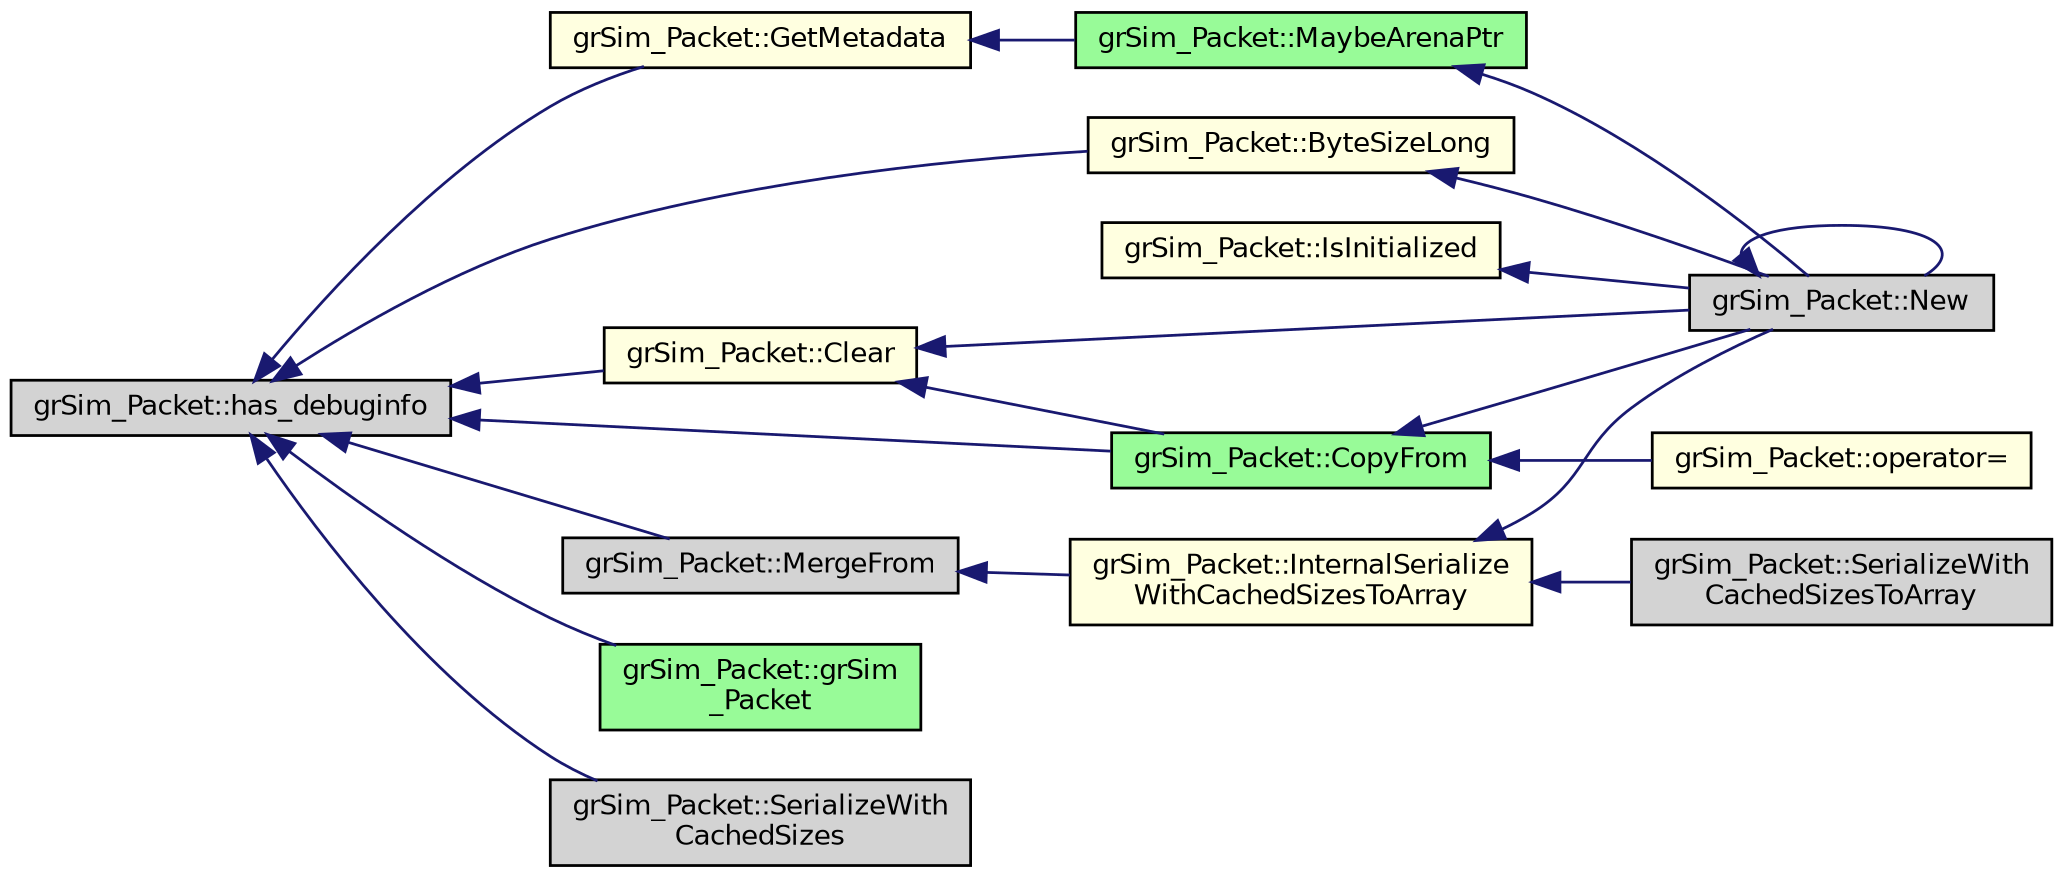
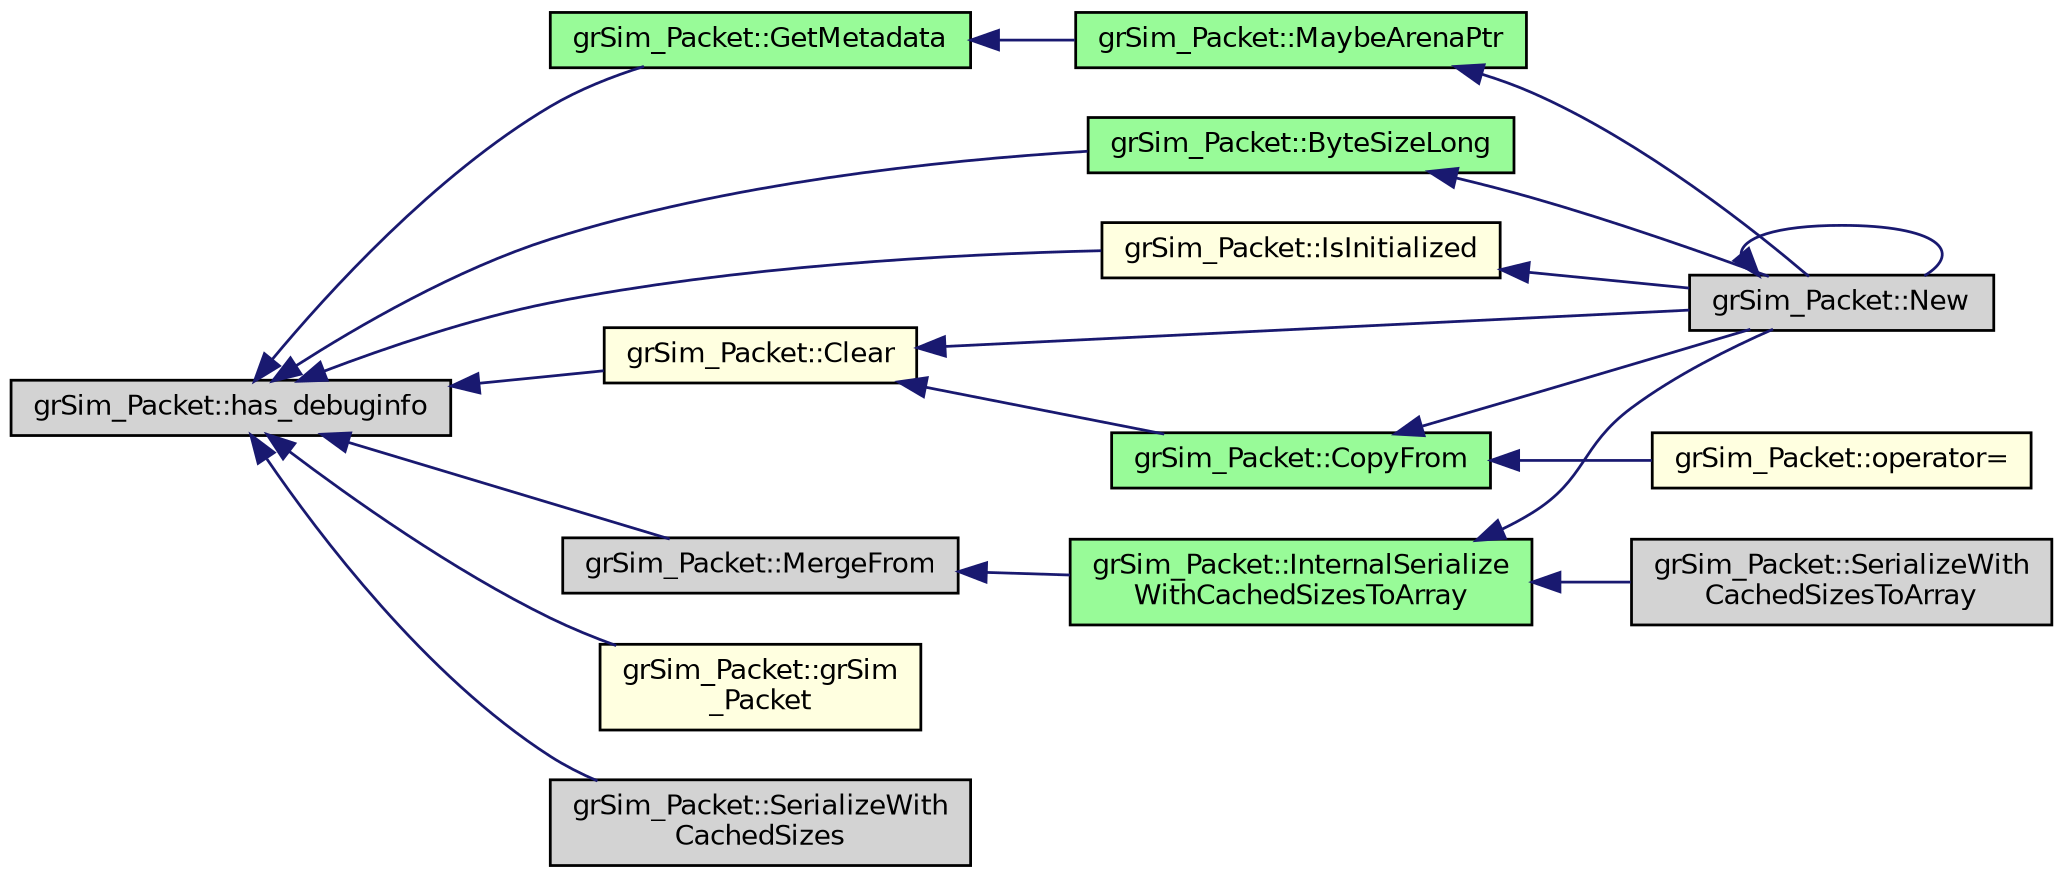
(760, 40) -> (760, 40)
(1301, 145) -> (1301, 145)
(795, 436) -> (707, 278)
(1301, 582) -> (1301, 582)
(760, 687) -> (760, 687)
